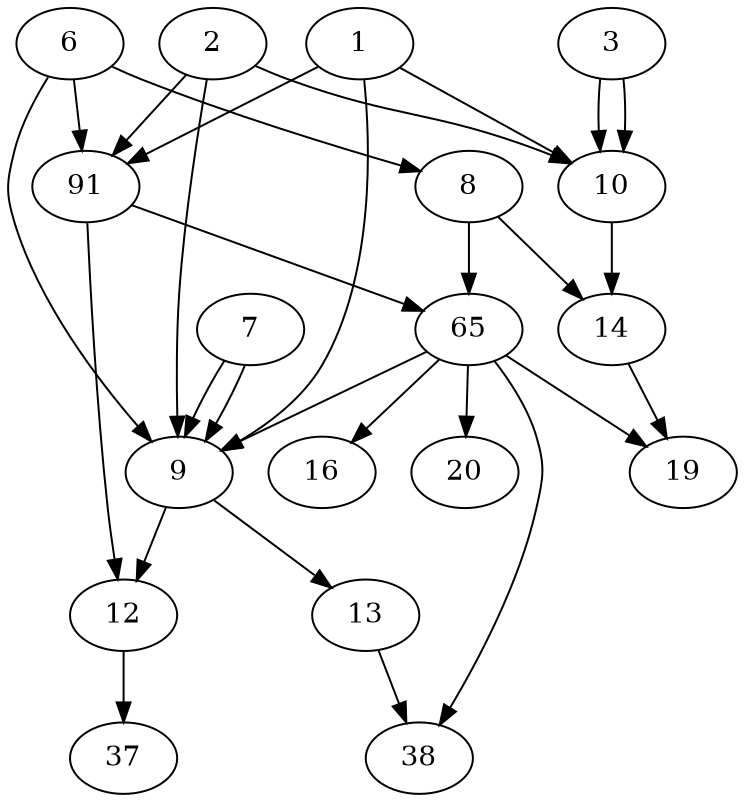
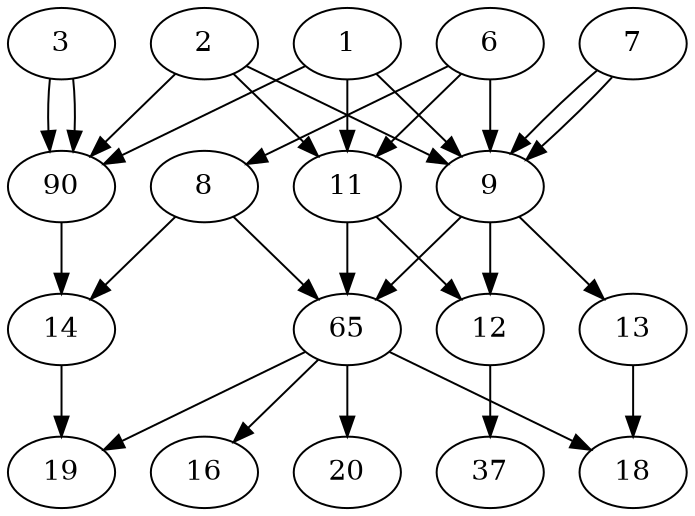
(86, 187) -> (347, 187)
(612, 187) -> (62, 187)
(333, 397) -> (428, 249)
(419, 758) -> (633, 472)
